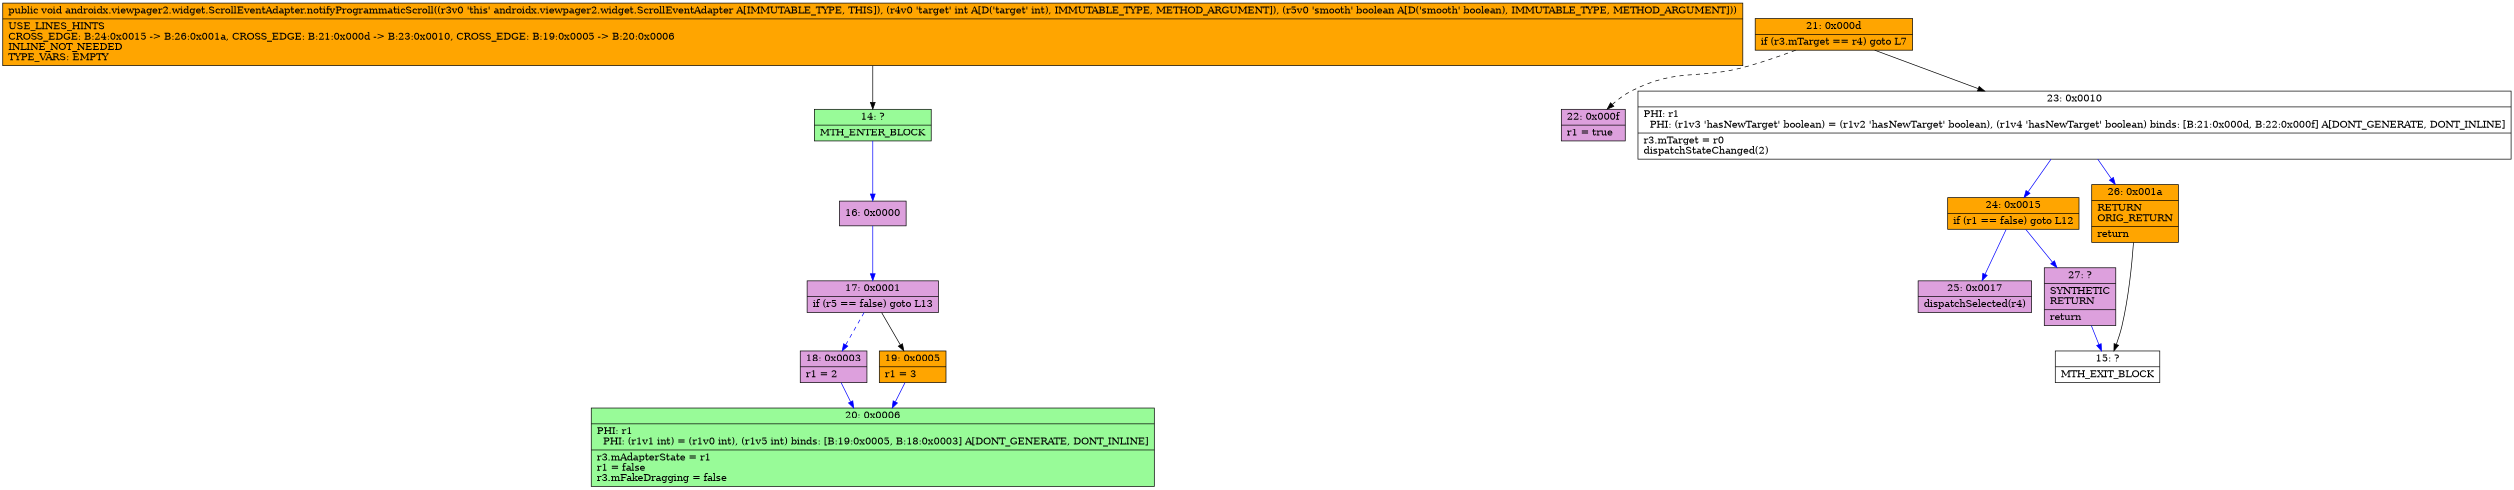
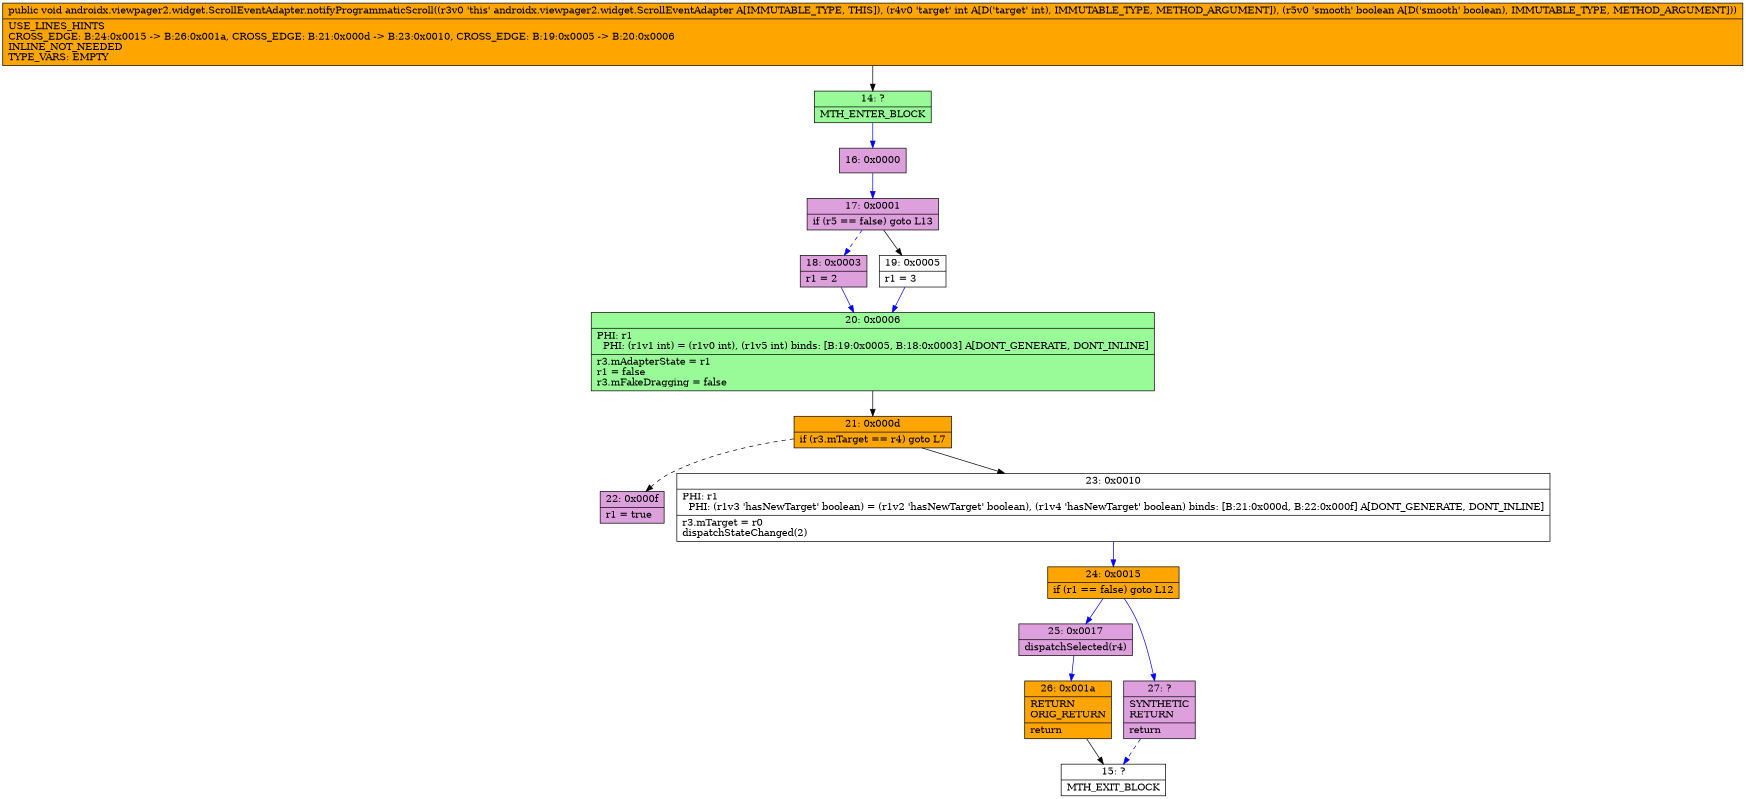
(2105, 169) -> (1073, 665)
(2095, 335) -> (1134, 749)
(913, 367) -> (913, 271)
none -> (873, 400)
